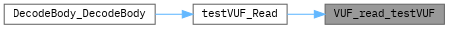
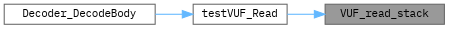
(80, 14) -> (80, 14)
(385, 14) -> (385, 14)
